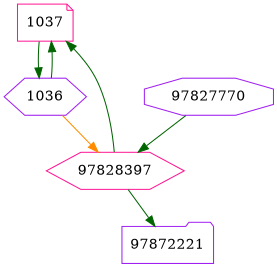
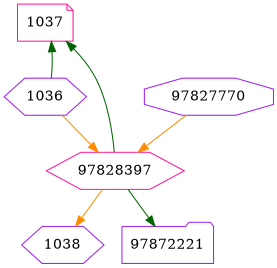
(38, 55) -> none
(166, 131) -> (166, 131)
none -> (63, 245)
